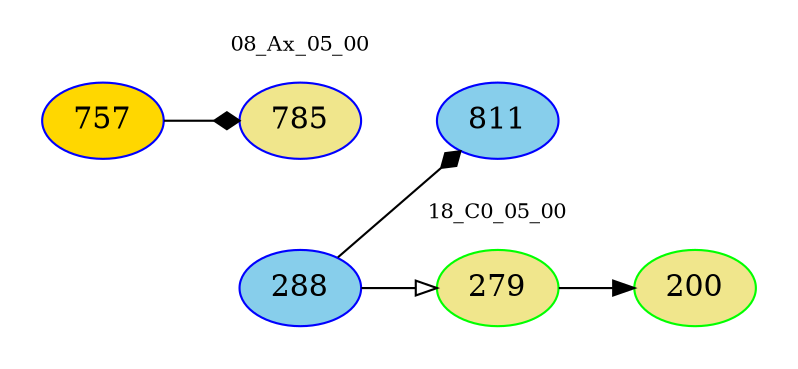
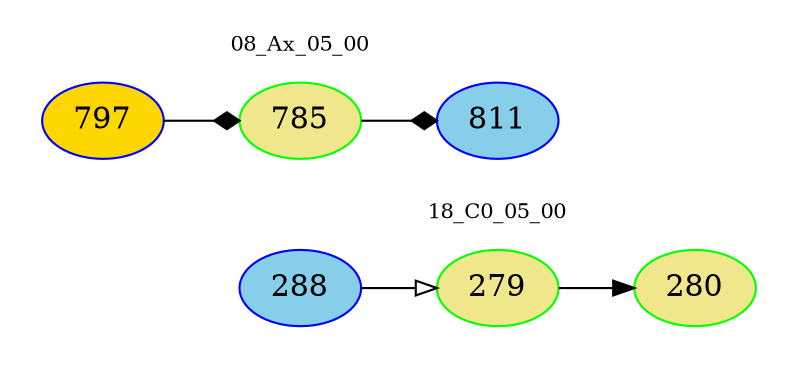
(103, 121) -> (103, 121)
(300, 121) -> (300, 121)
(389, 213) -> (386, 121)
(695, 288) -> (695, 288)
